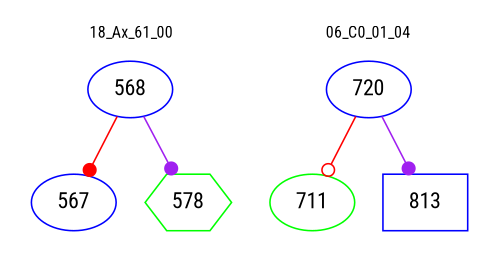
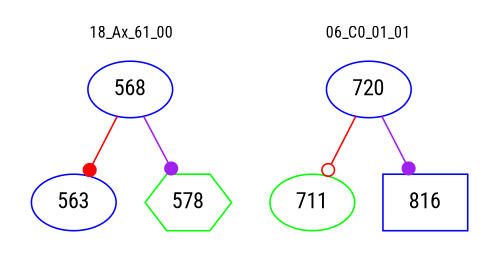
(369, 34) -> (369, 34)
(74, 202) -> (74, 202)
(425, 202) -> (425, 202)
